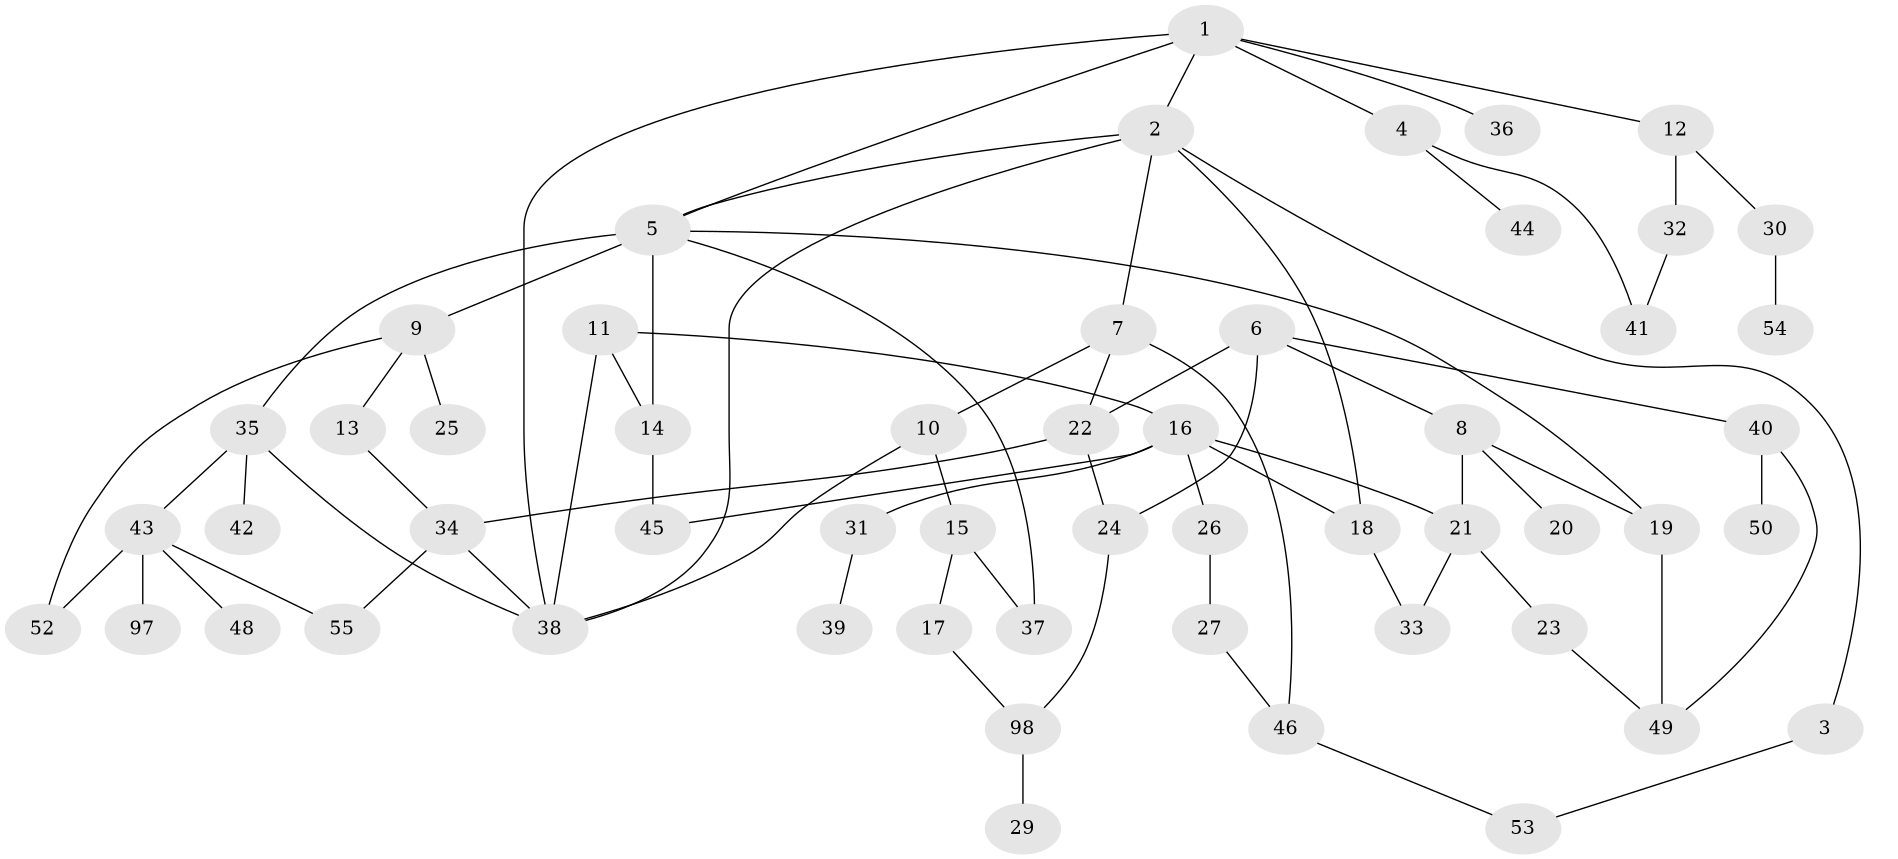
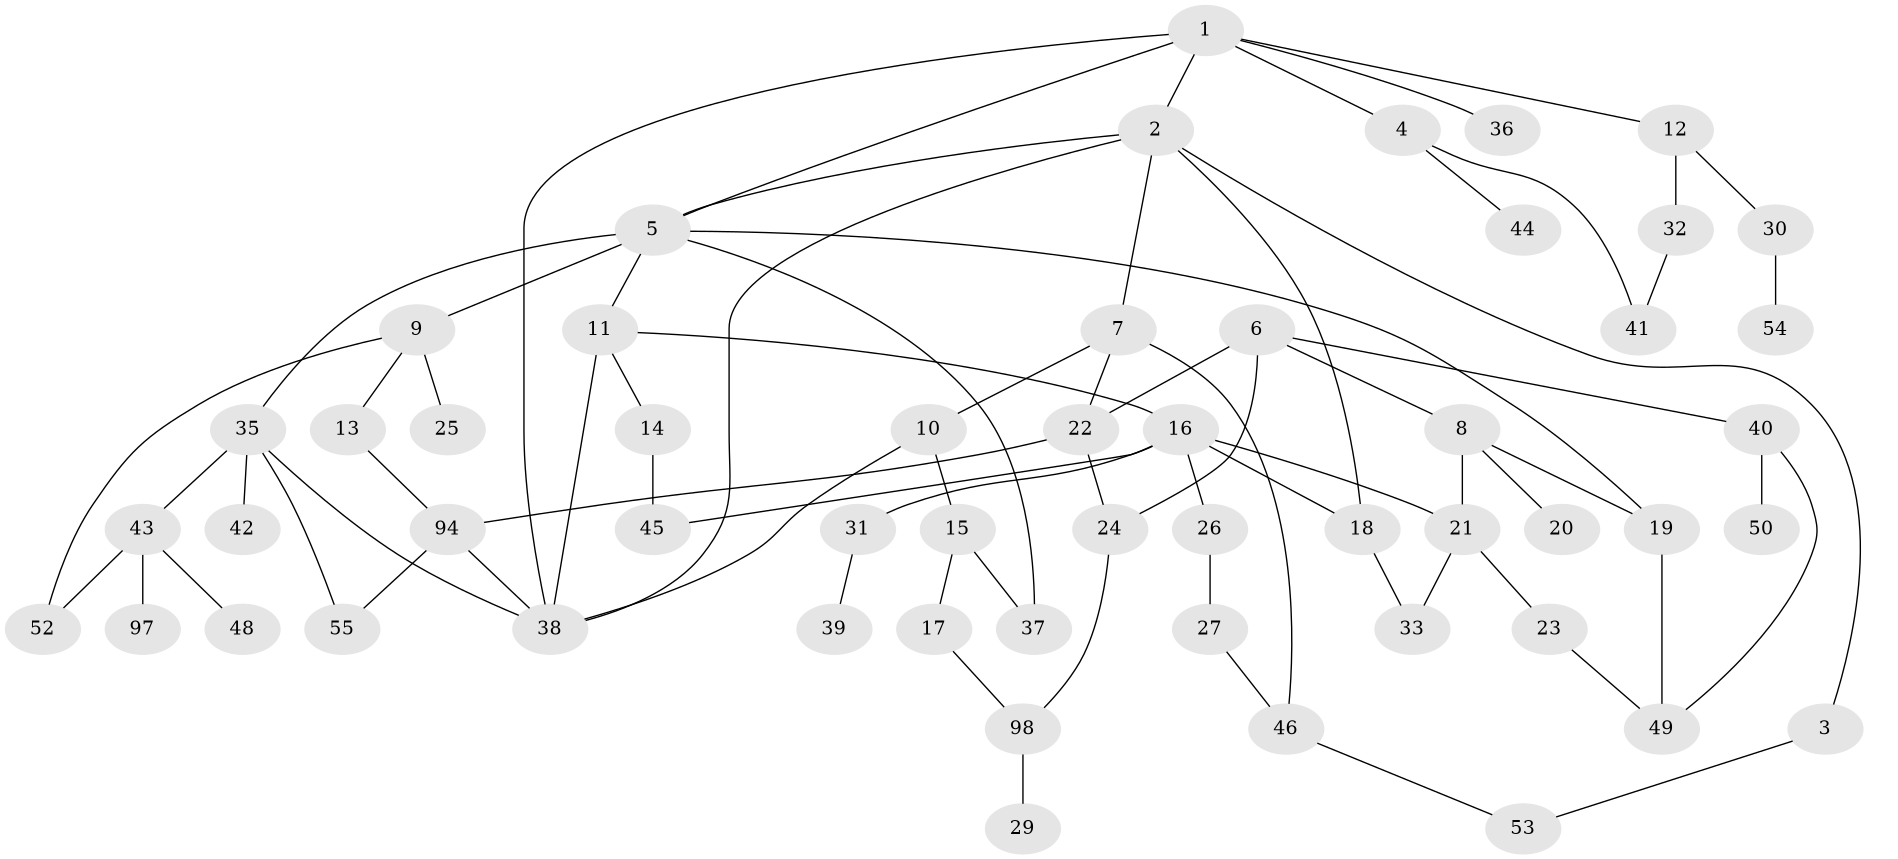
(653, 322) -> (626, 280)
(448, 529) -> (448, 529)
(243, 579) -> (303, 527)
